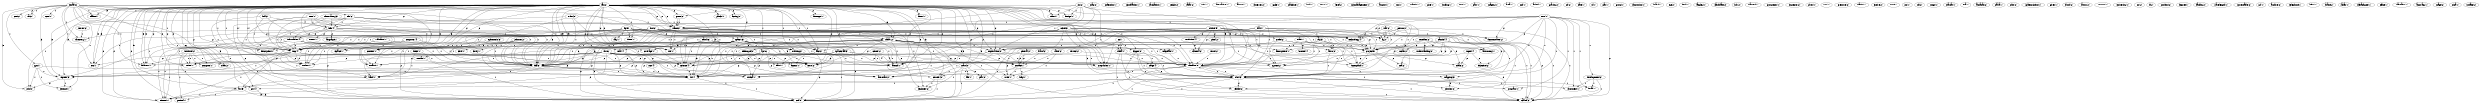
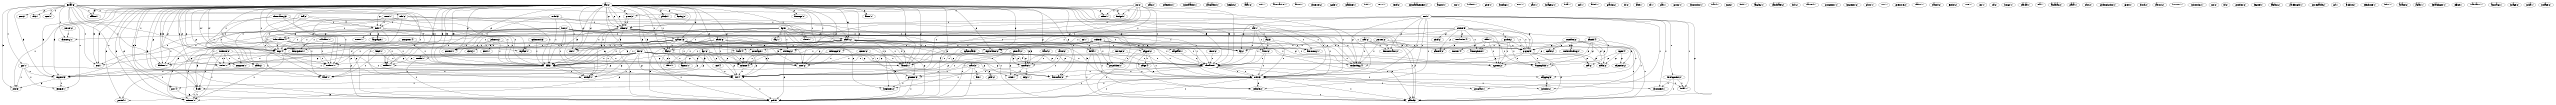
none -> (1936, 5)
(1364, 45) -> (1445, 60)
